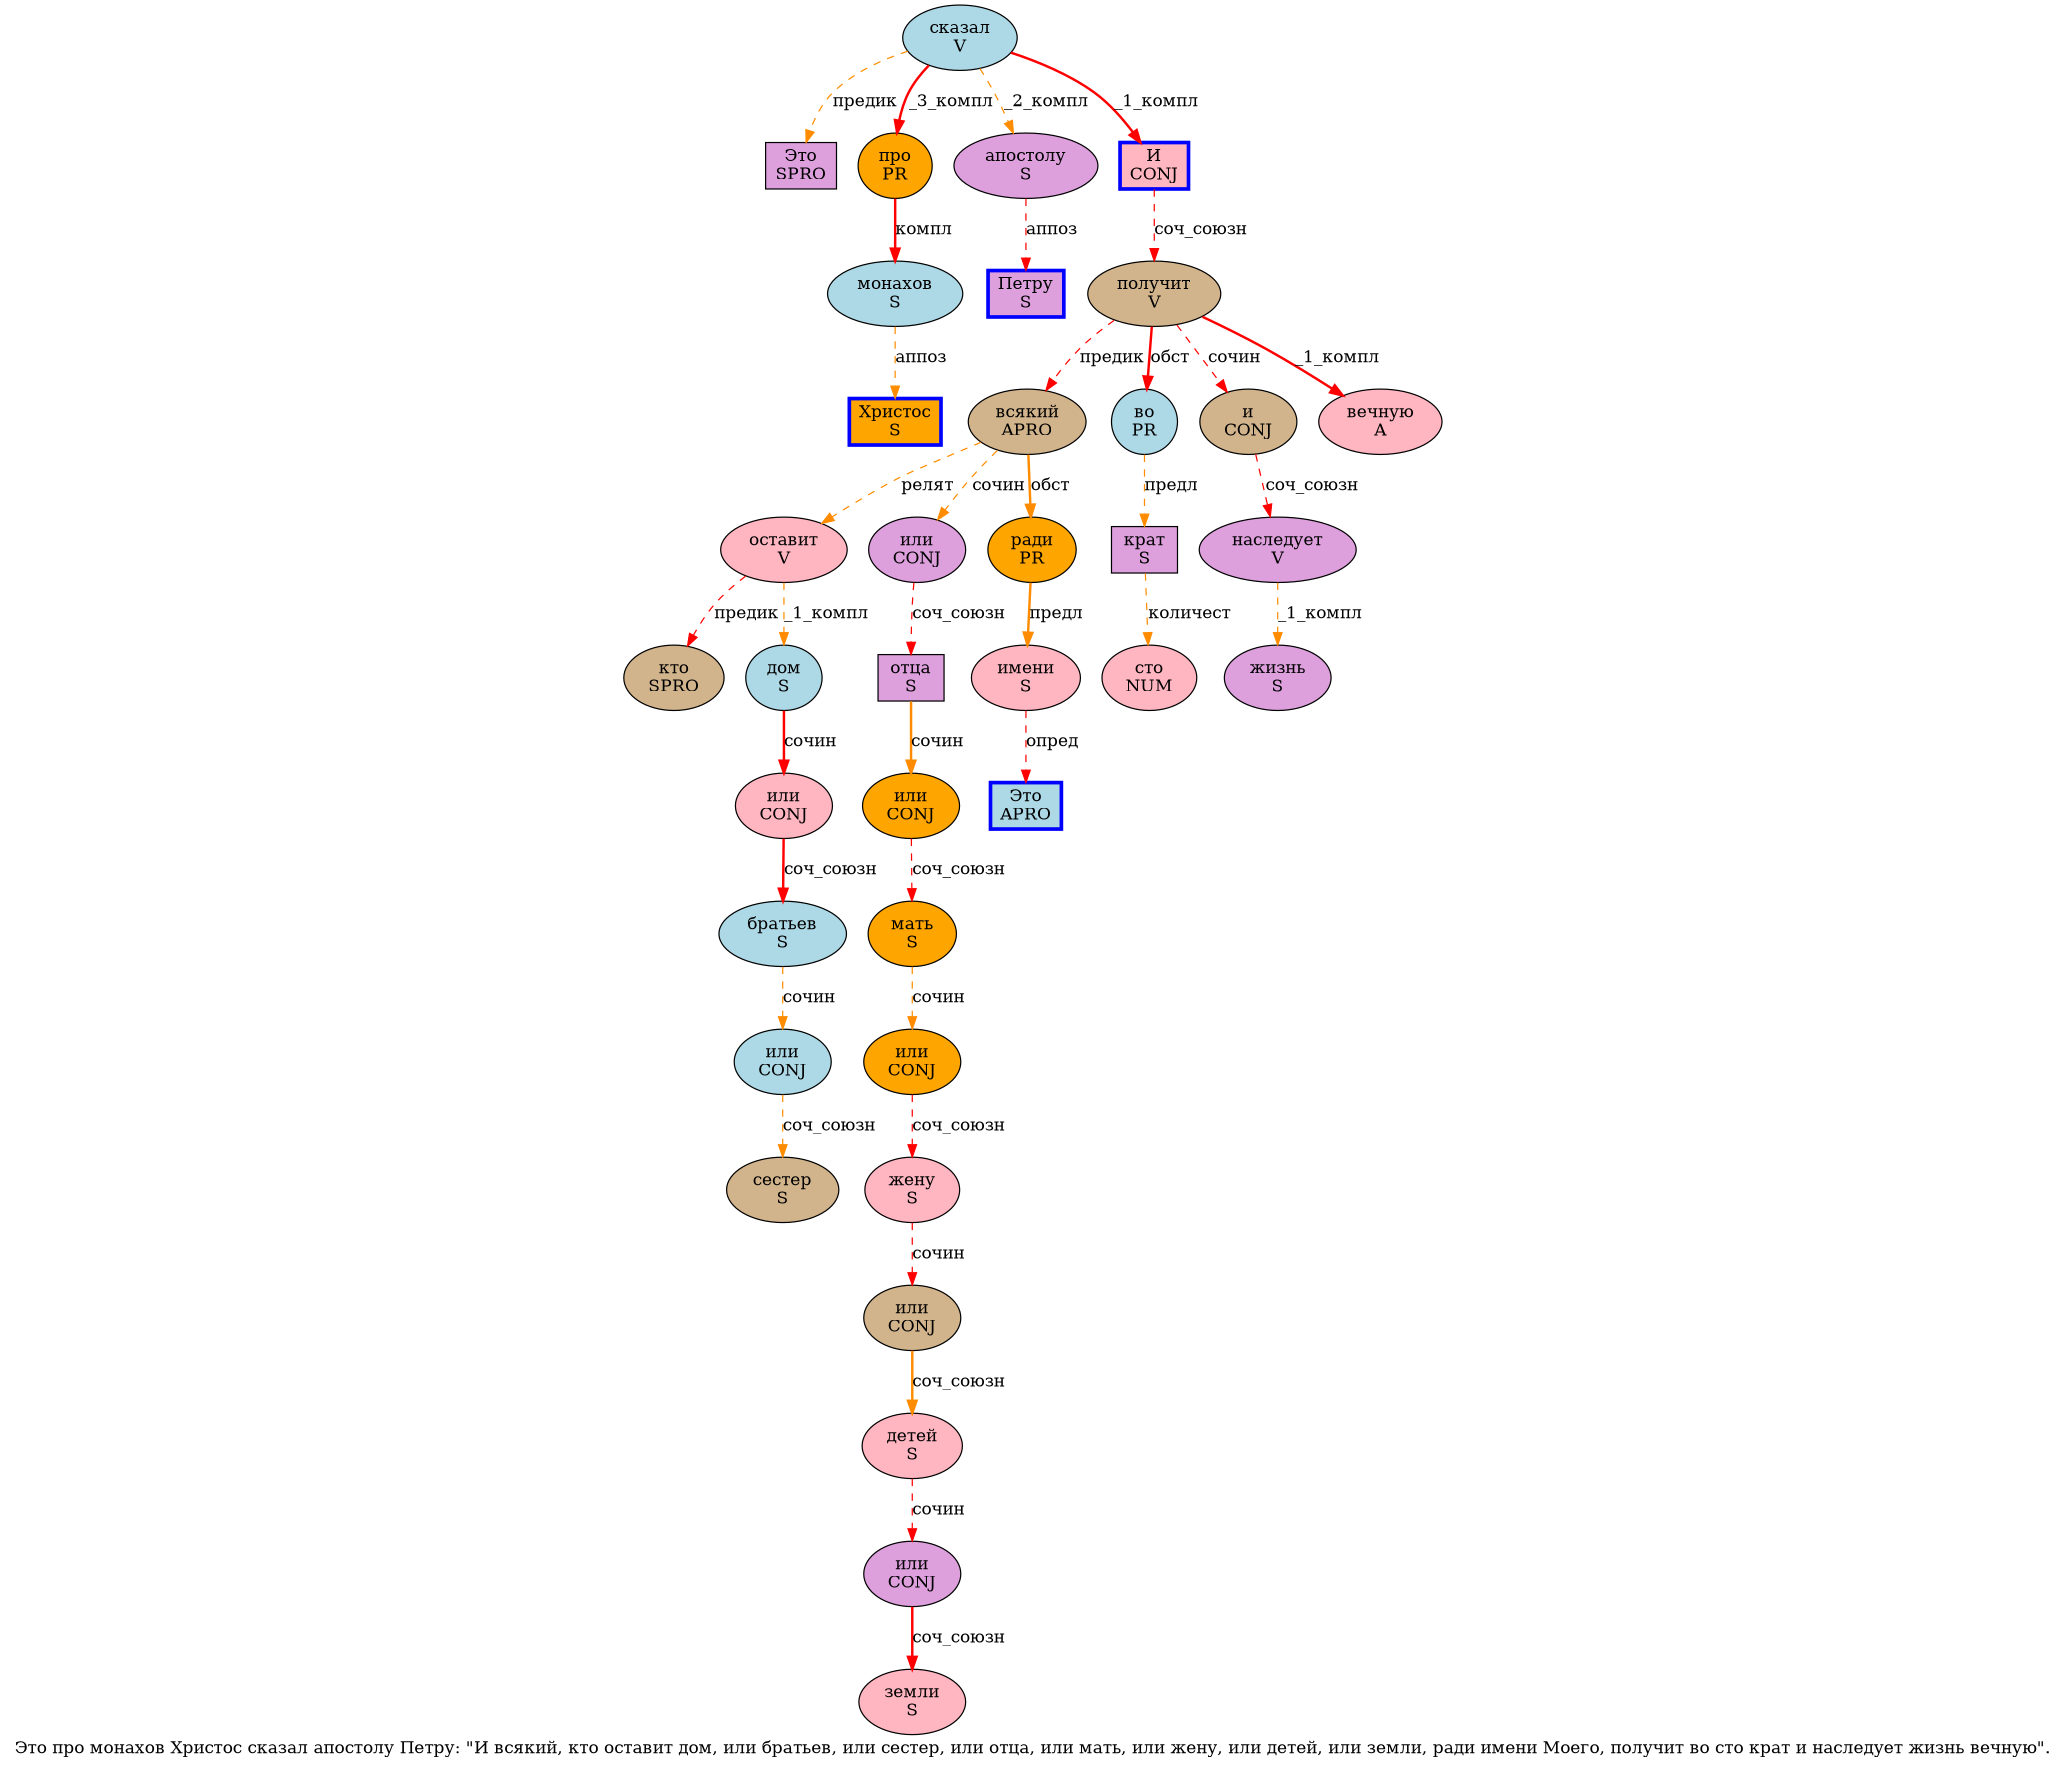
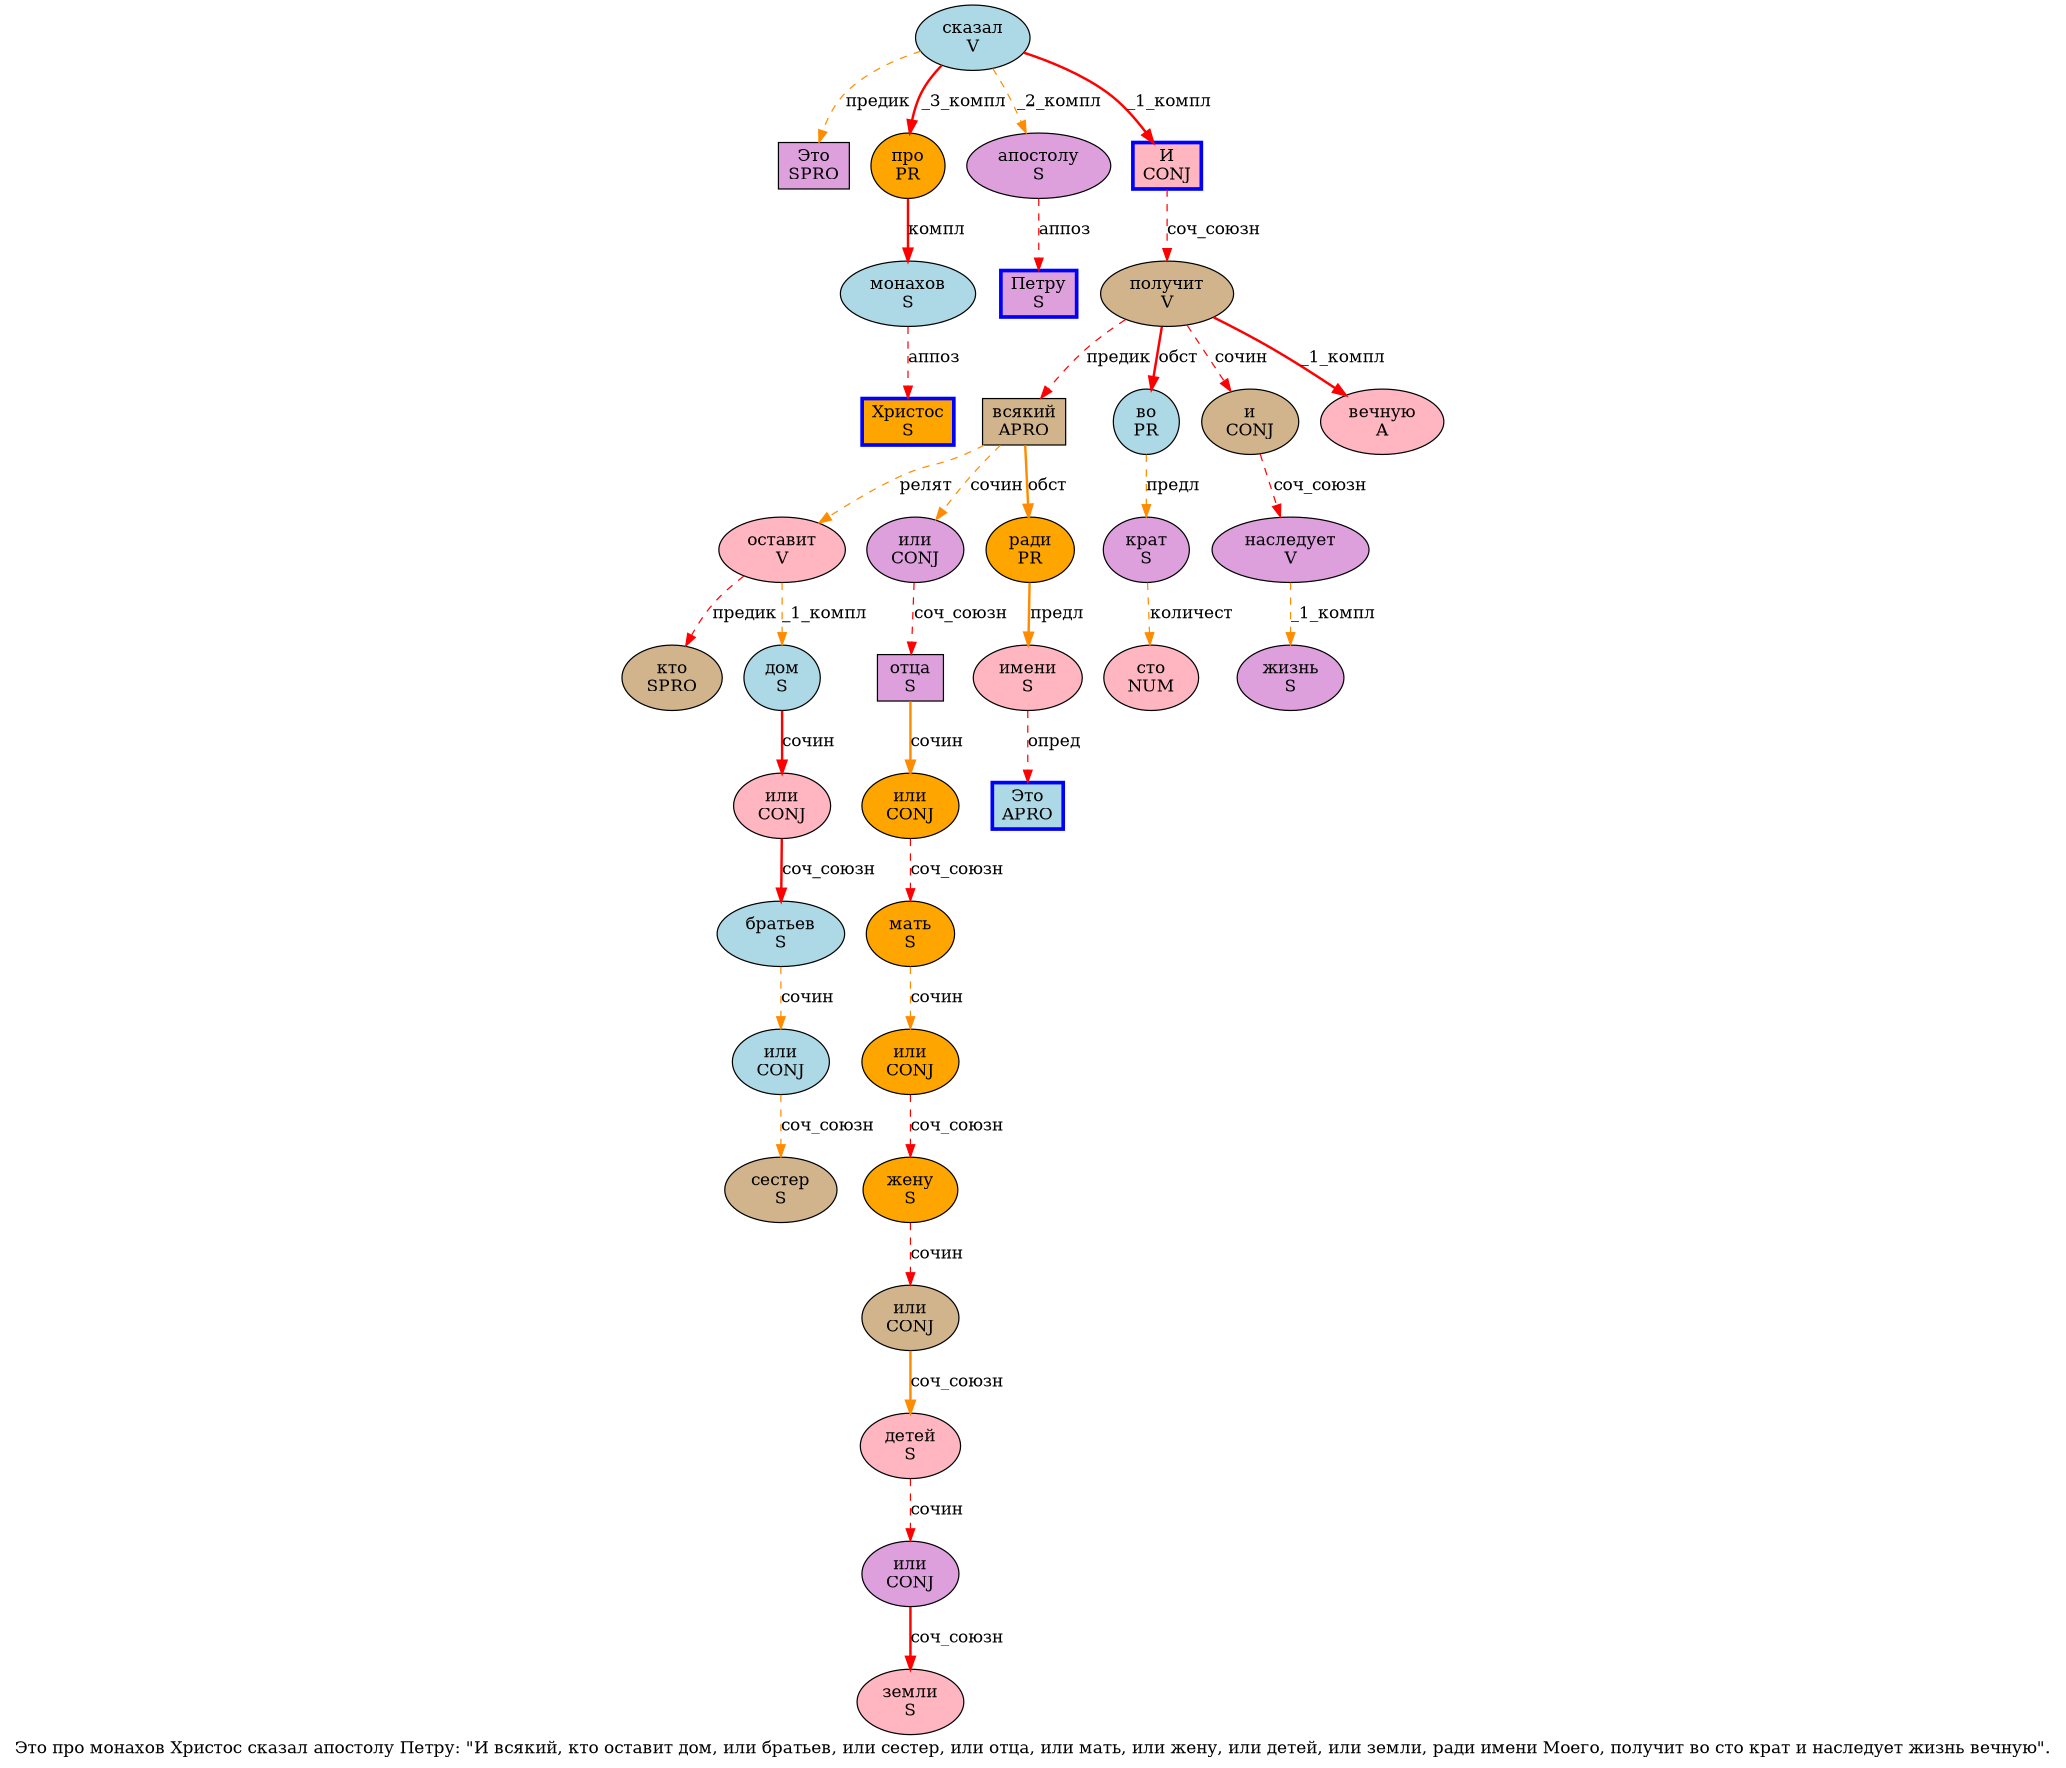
(895, 356) -> (908, 356)
(1027, 422) -> (1024, 422)
(1144, 550) -> (1146, 550)
(912, 1190) -> (910, 1190)
